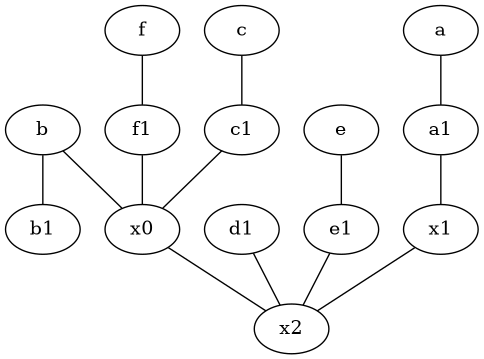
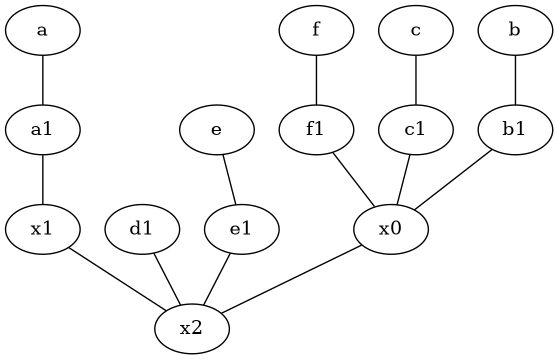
(92, 180) -> (453, 180)
